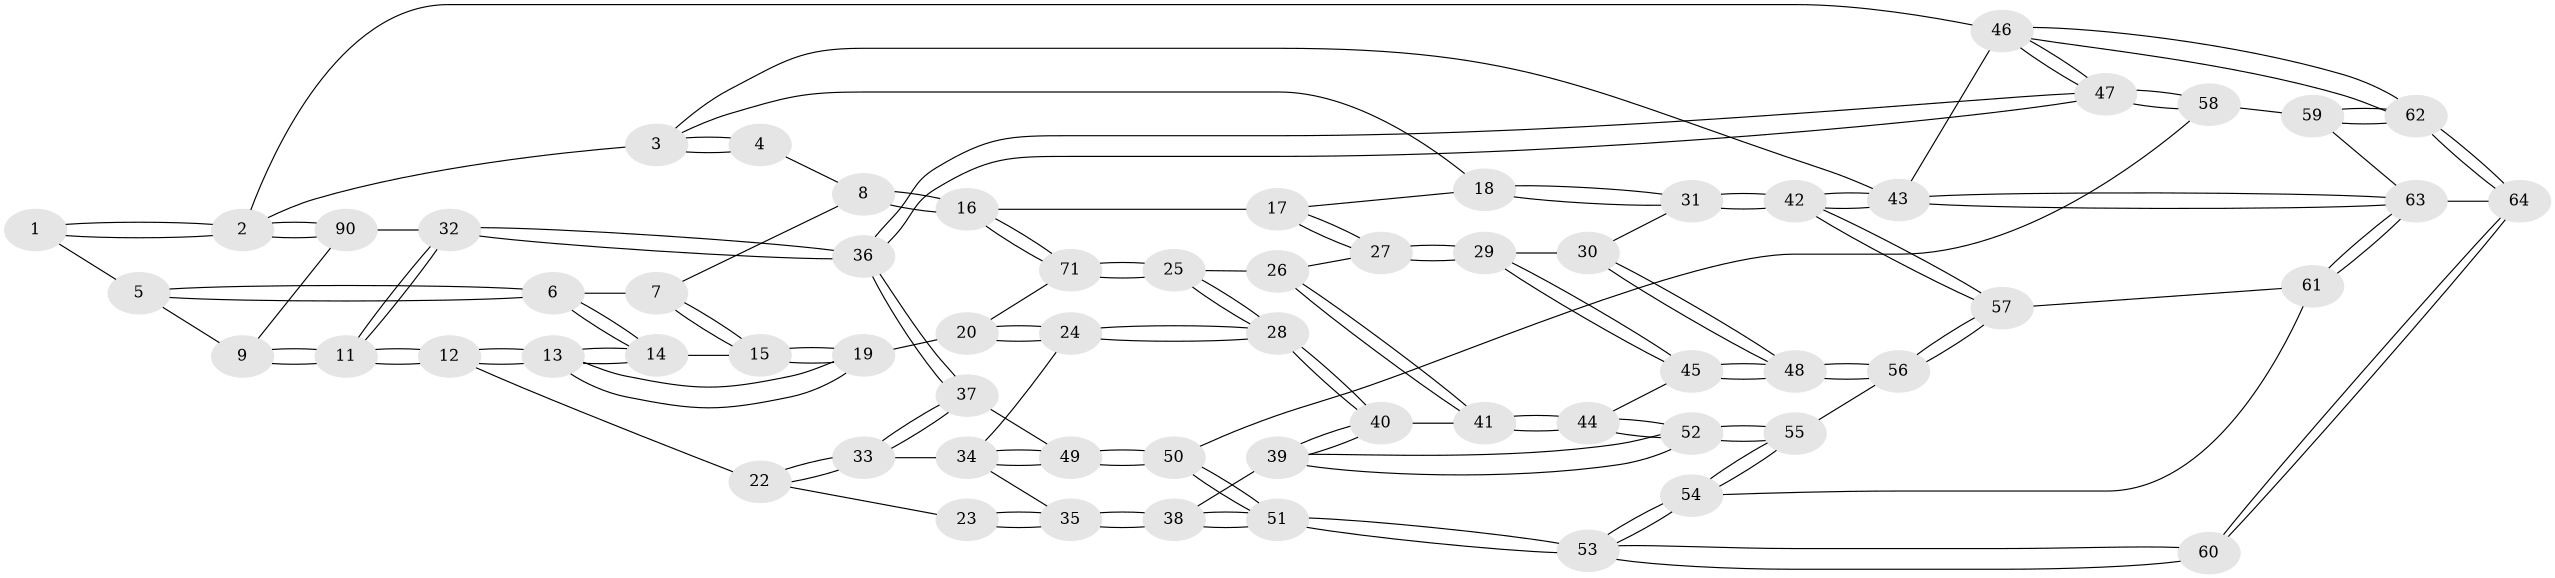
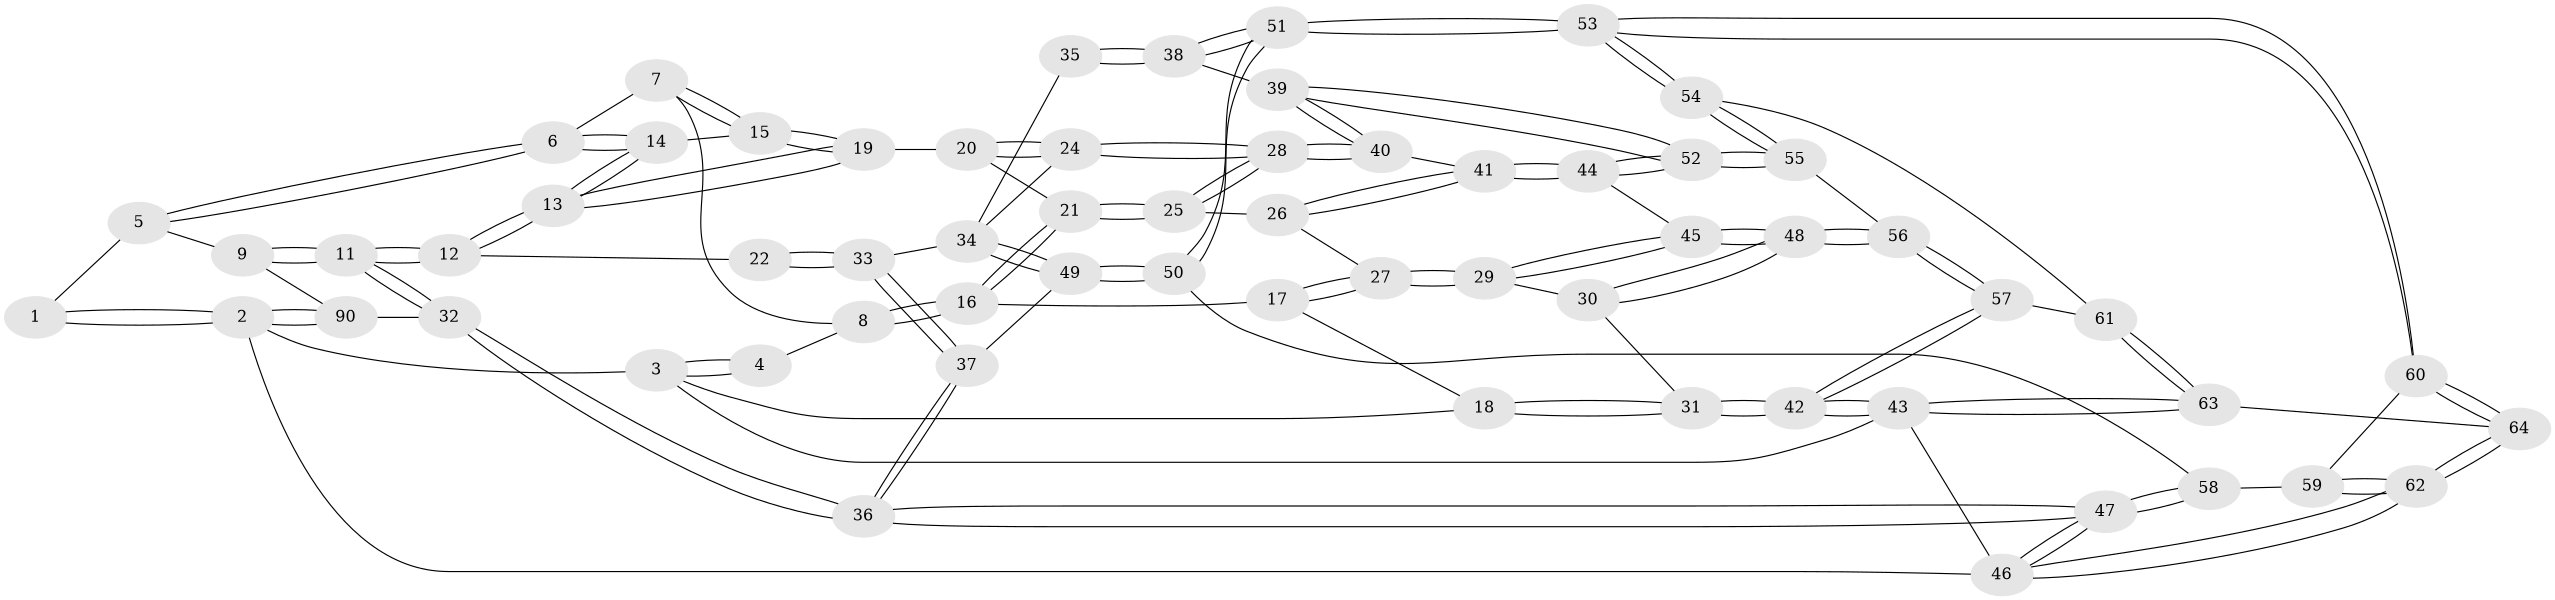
(2364, 159) -> (2365, 431)
(1071, 270) -> (1071, 212)
(967, 520) -> none
